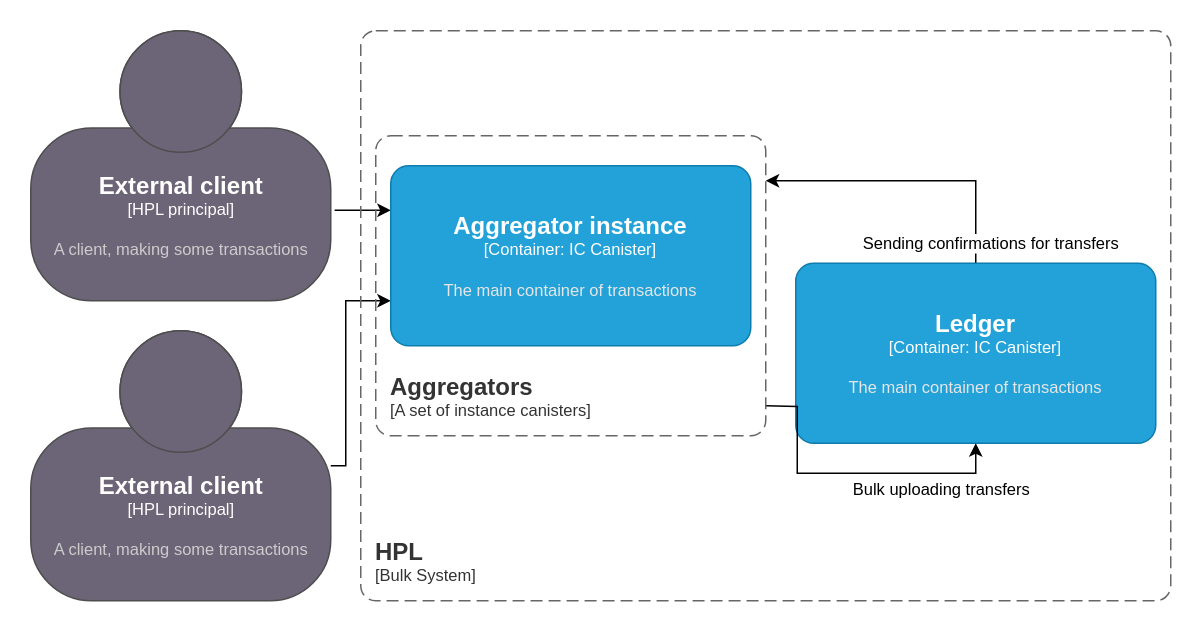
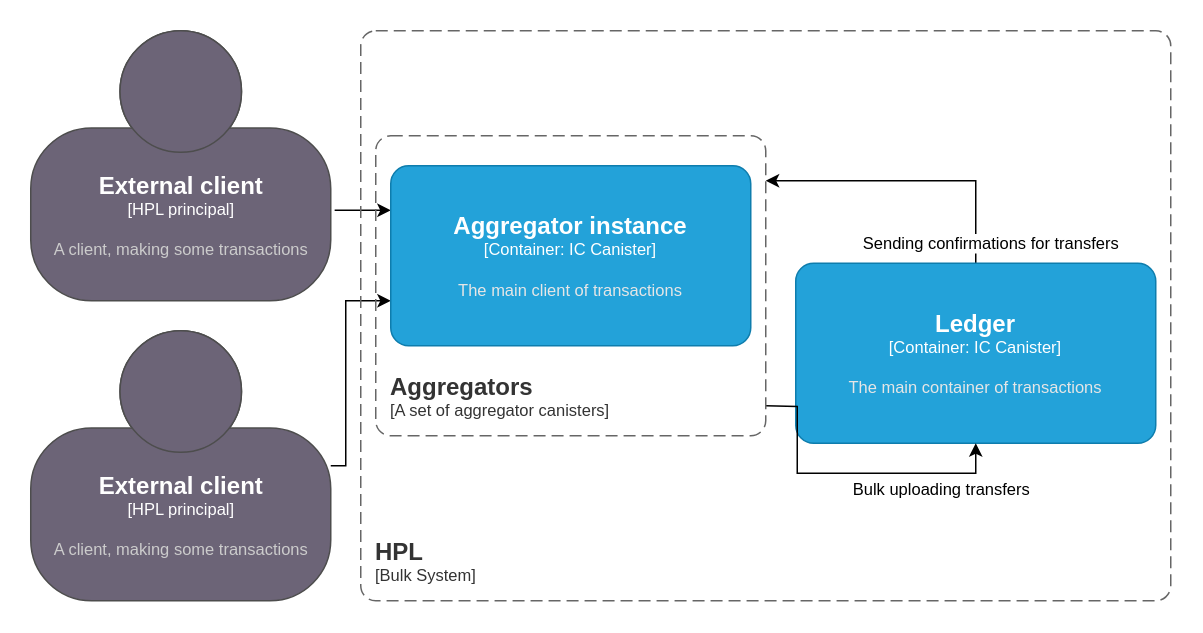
(571, 256) -> (571, 256)
(512, 399) -> (523, 399)
